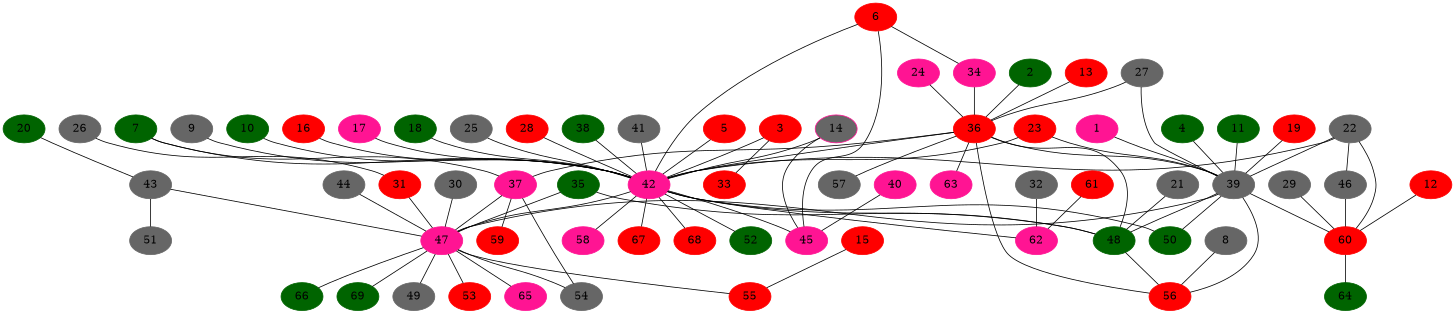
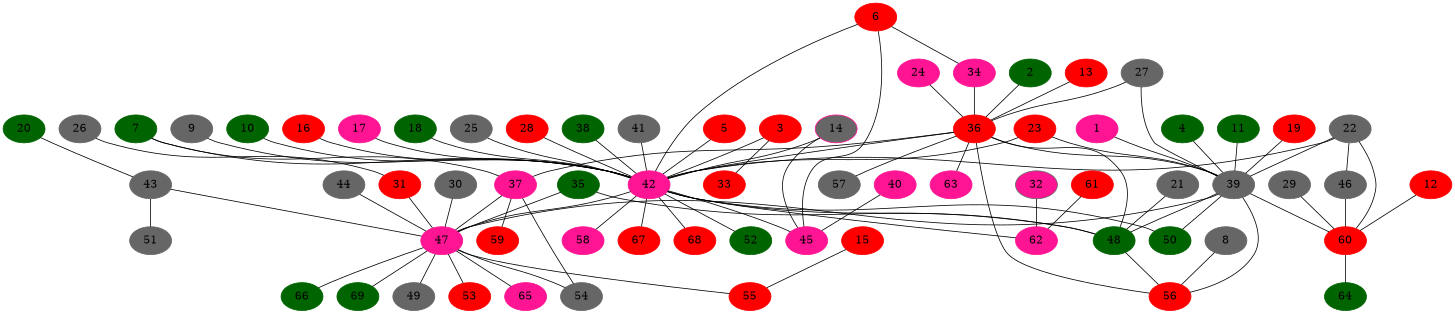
(1036, 185) -> (1036, 185)
